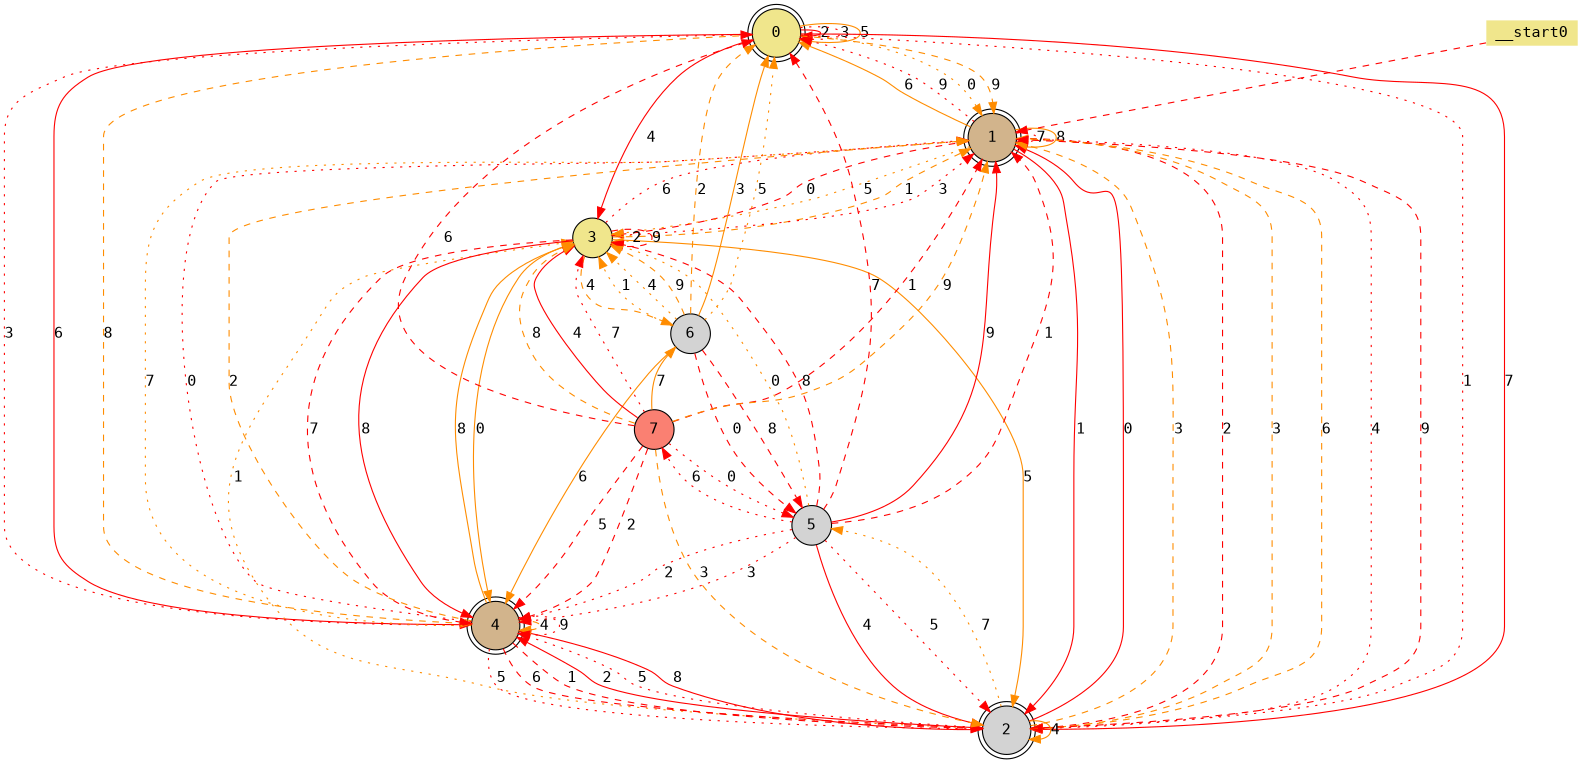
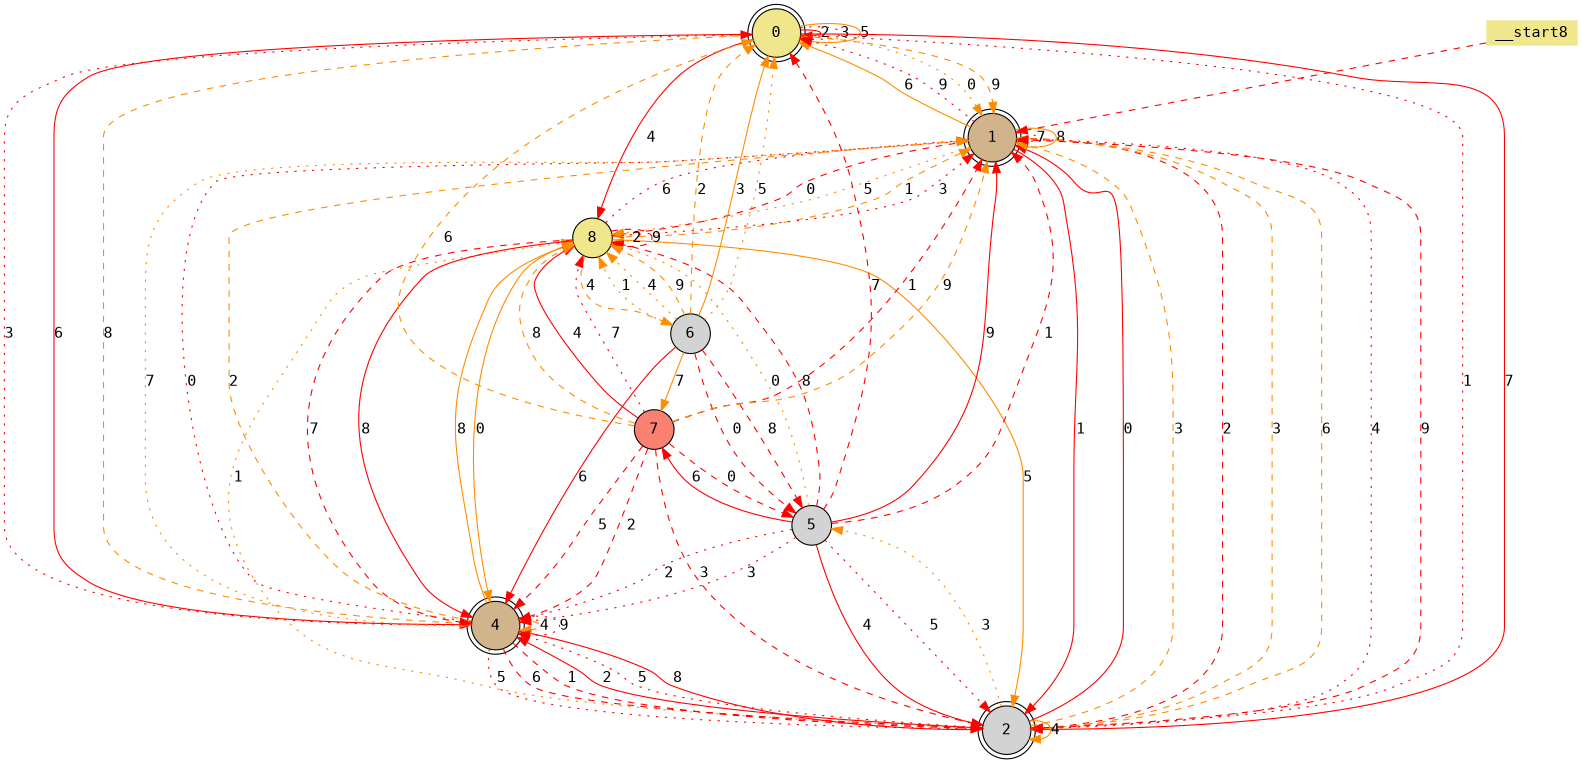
(1532, 33) -> (1532, 33)
(435, 230) -> (435, 230)
(593, 238) -> (593, 238)
(654, 381) -> (674, 376)
(583, 463) -> (583, 463)
(723, 483) -> (723, 483)
(722, 503) -> (722, 503)
(986, 626) -> (986, 626)
(763, 640) -> (763, 640)
